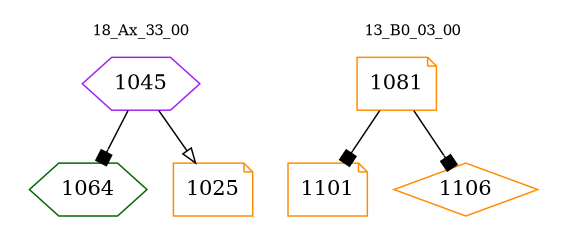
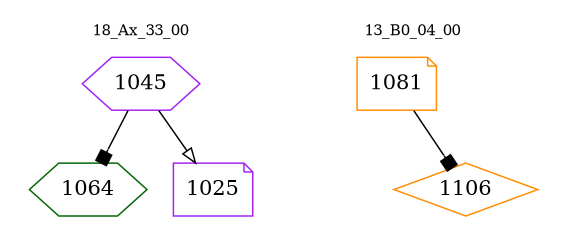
(413, 32) -> (413, 32)
(213, 190) -> (213, 190)
(328, 190) -> none
